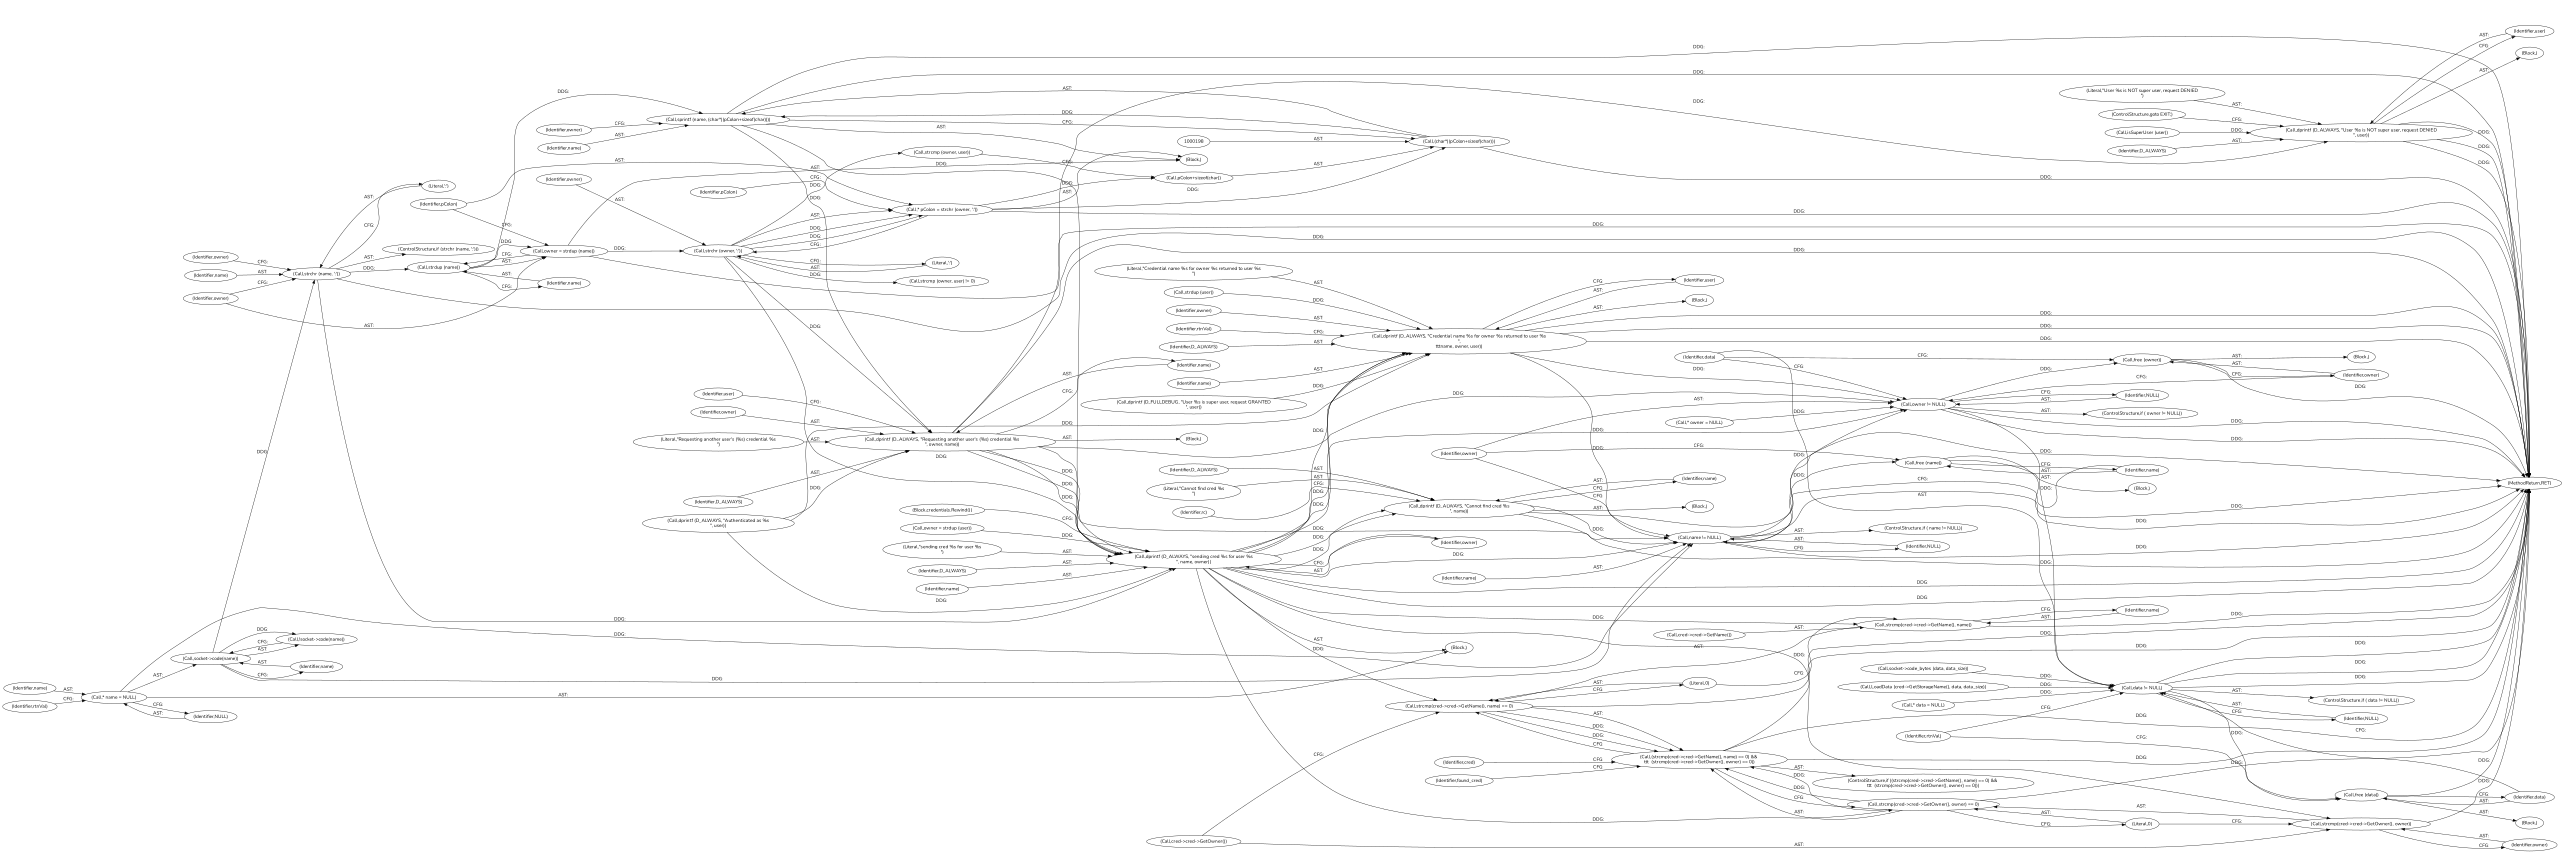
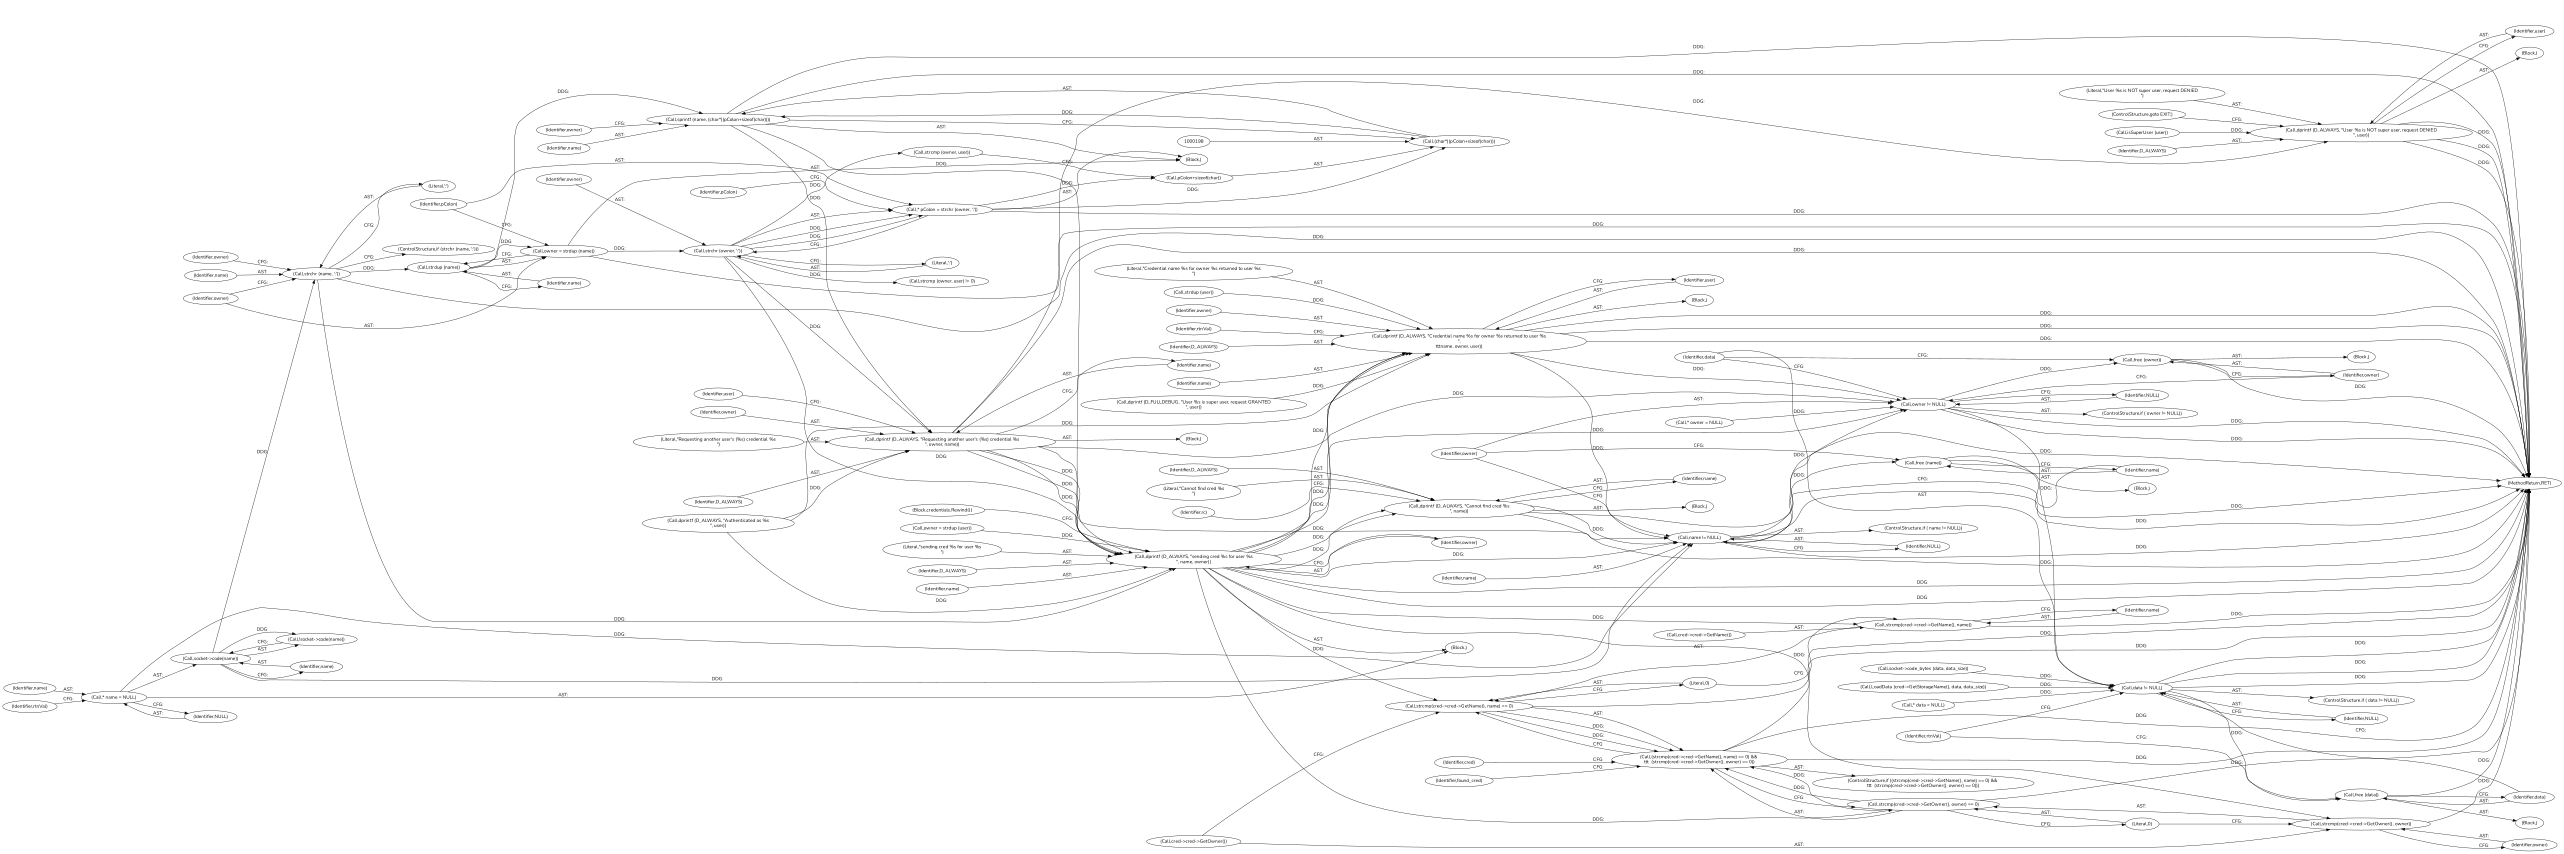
(2124, 180) -> none
(370, 257) -> (370, 257)
